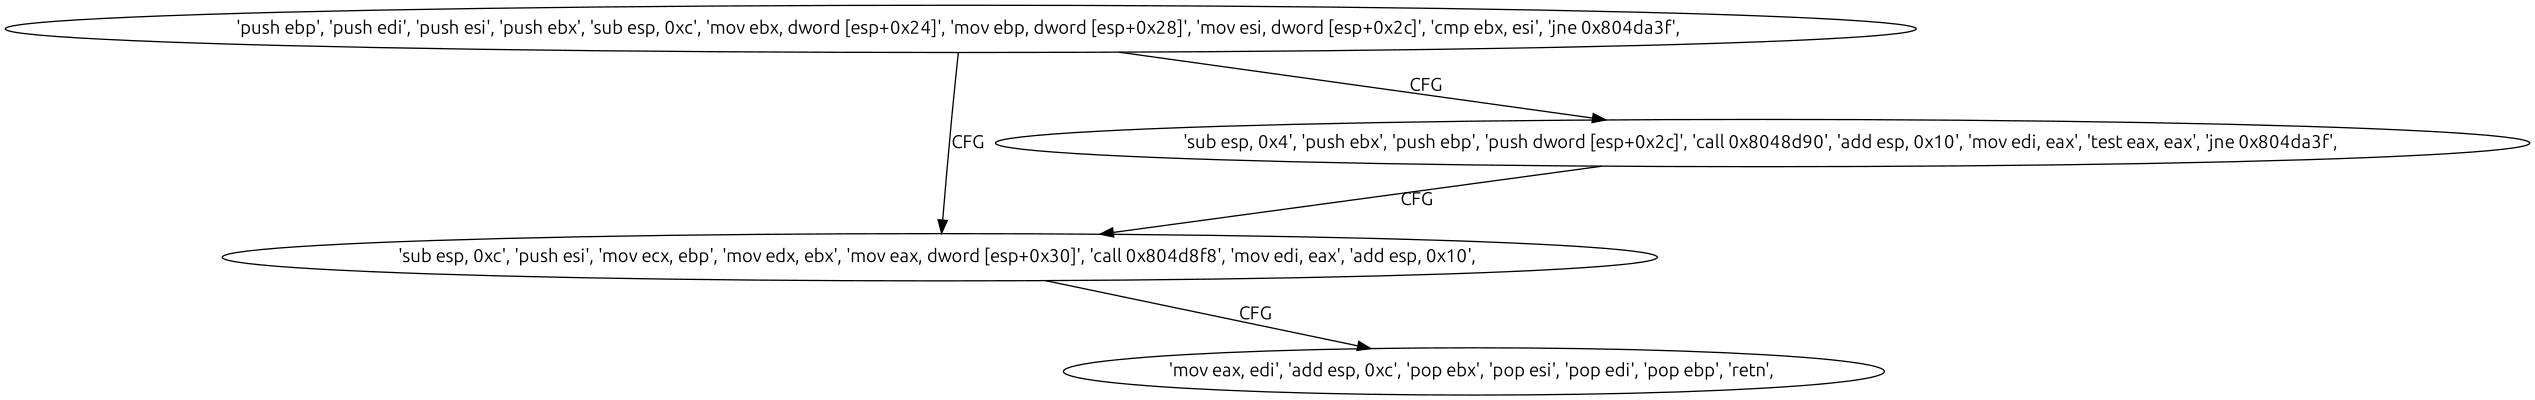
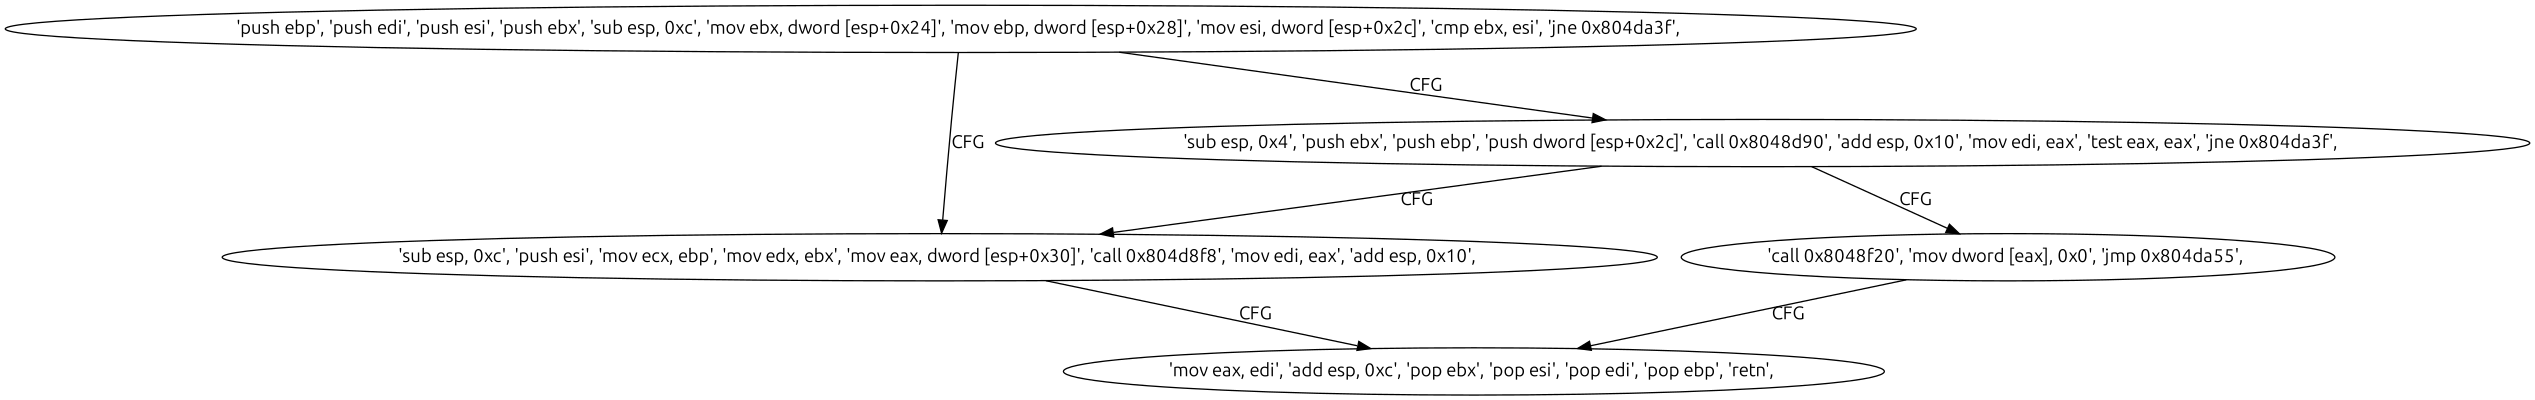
none -> (2008, 257)
